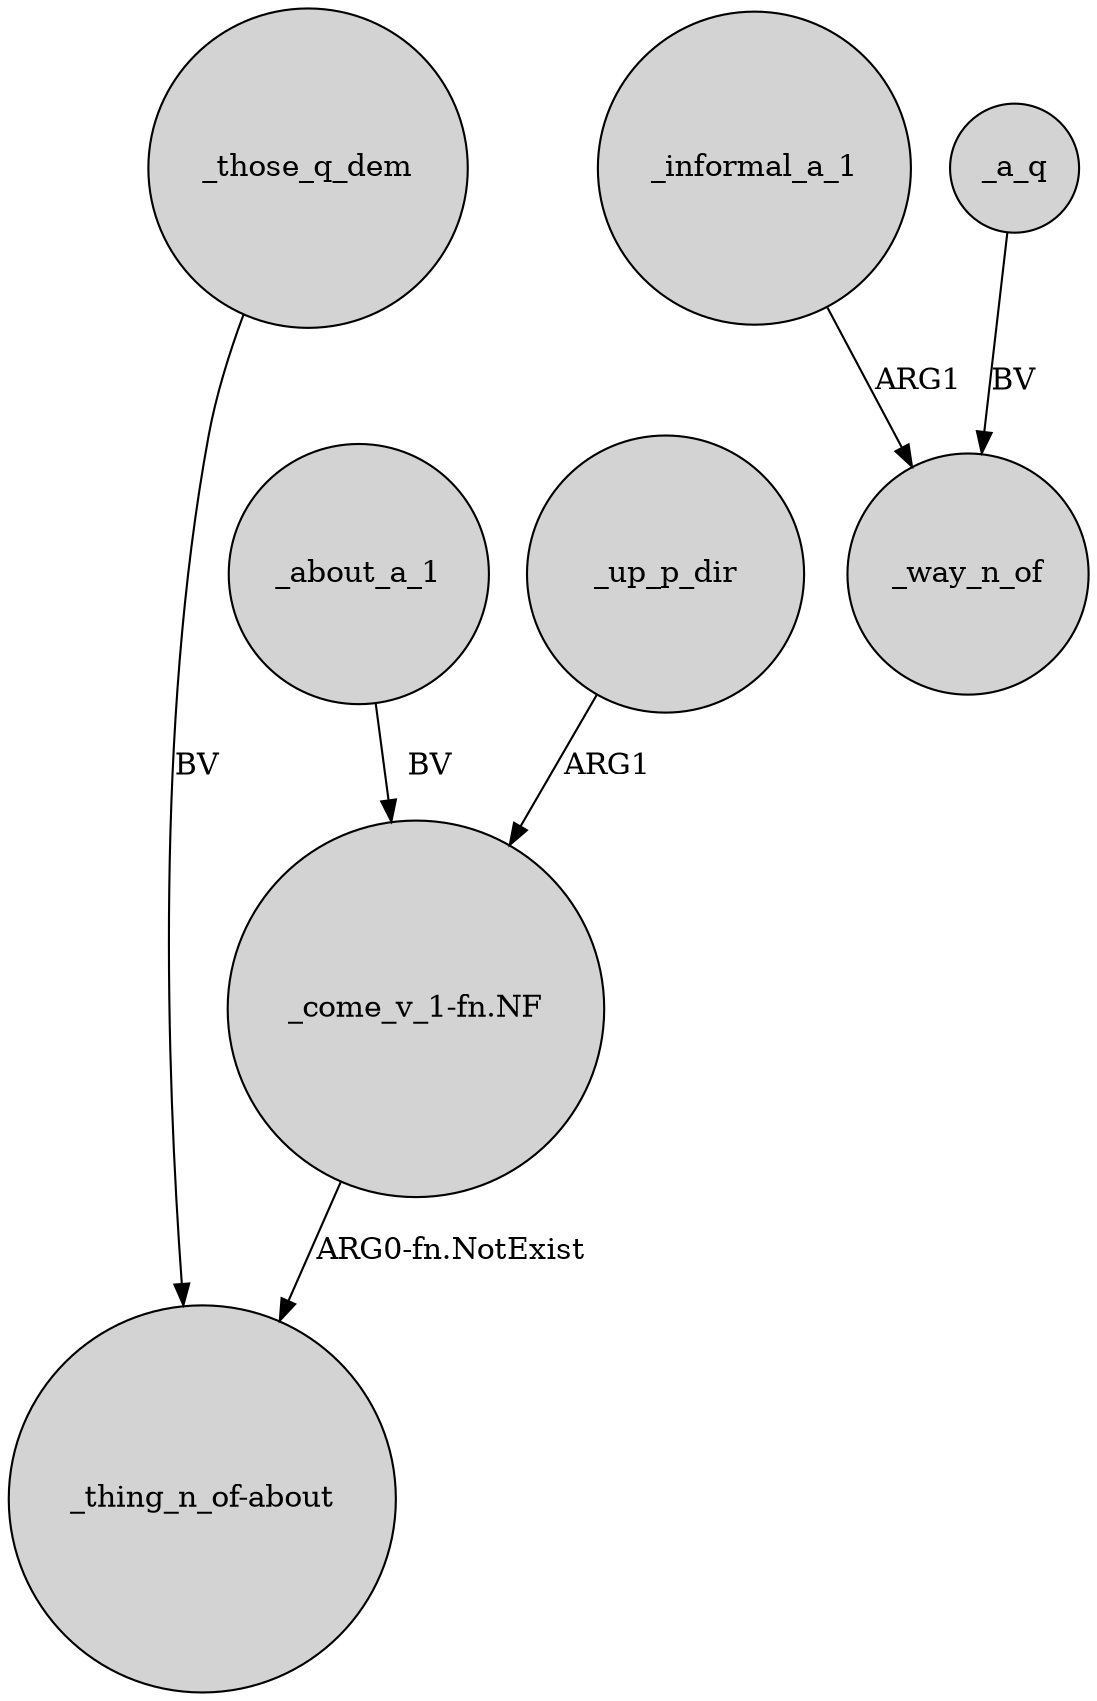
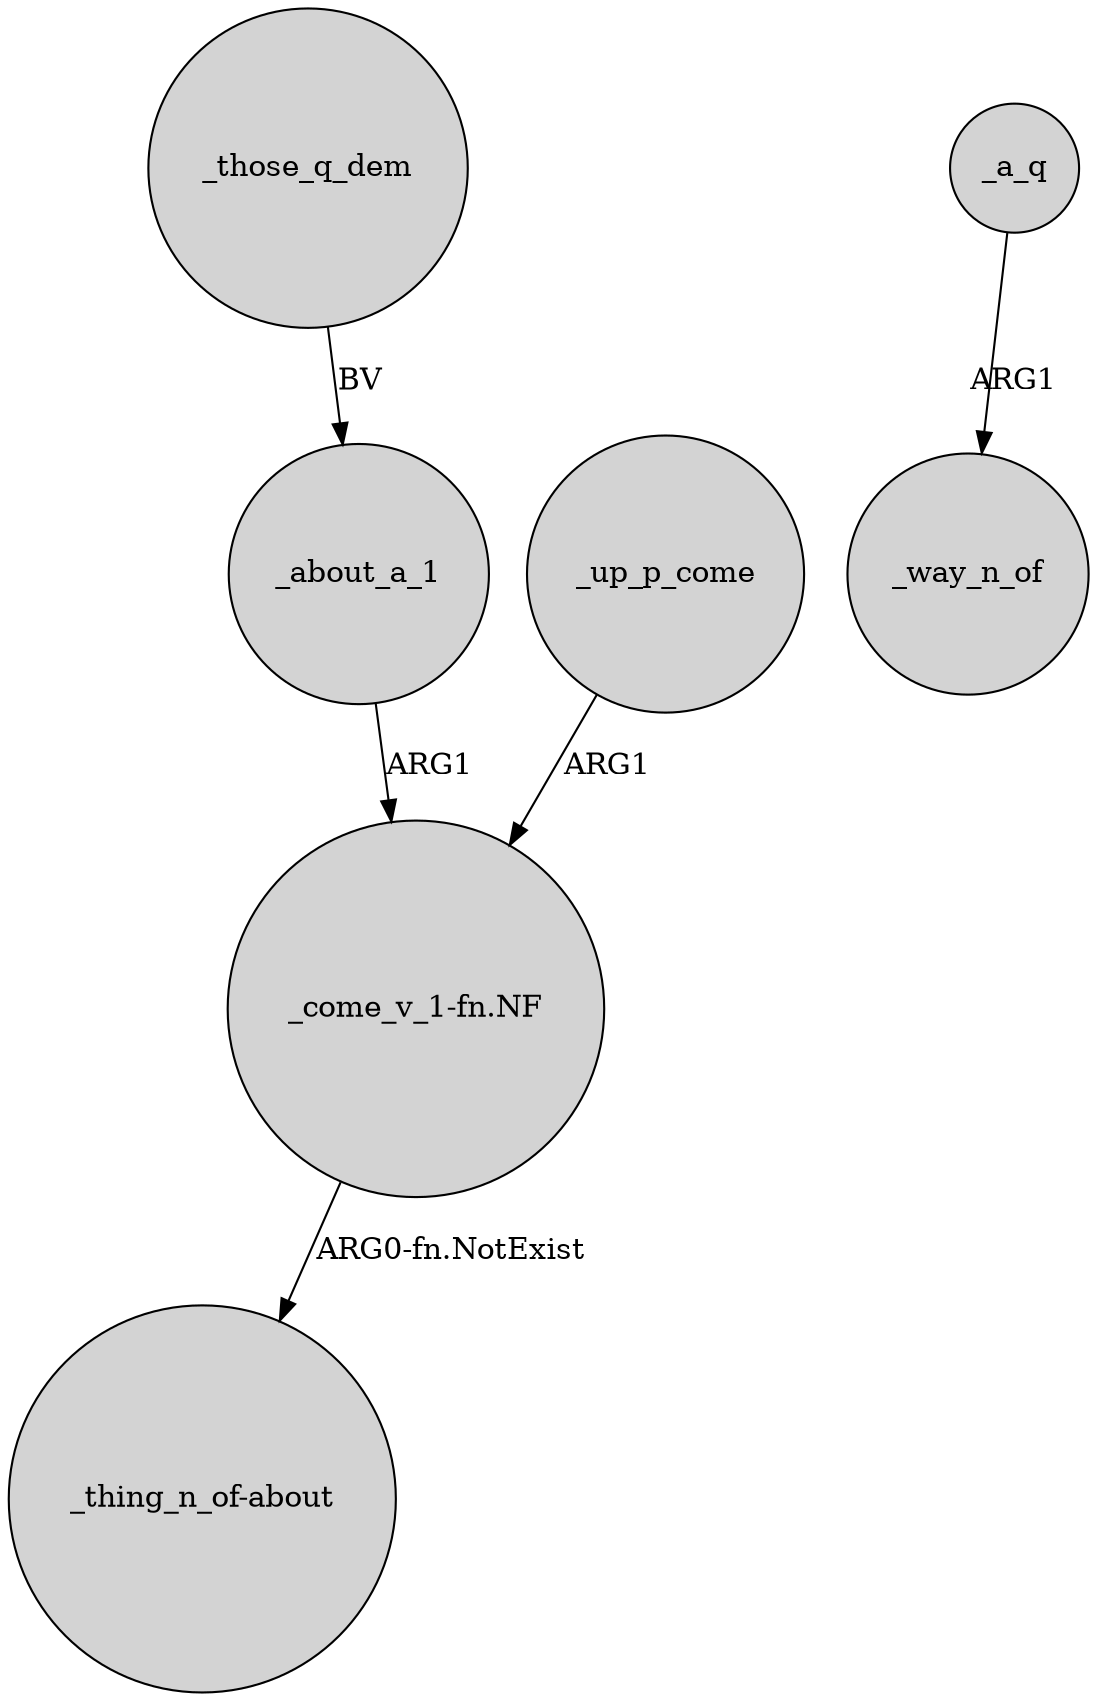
(754, 168) -> none
(1014, 382) -> (1014, 382)
(666, 574) -> (666, 574)
(430, 767) -> (430, 767)
(172, 796) -> (334, 375)
